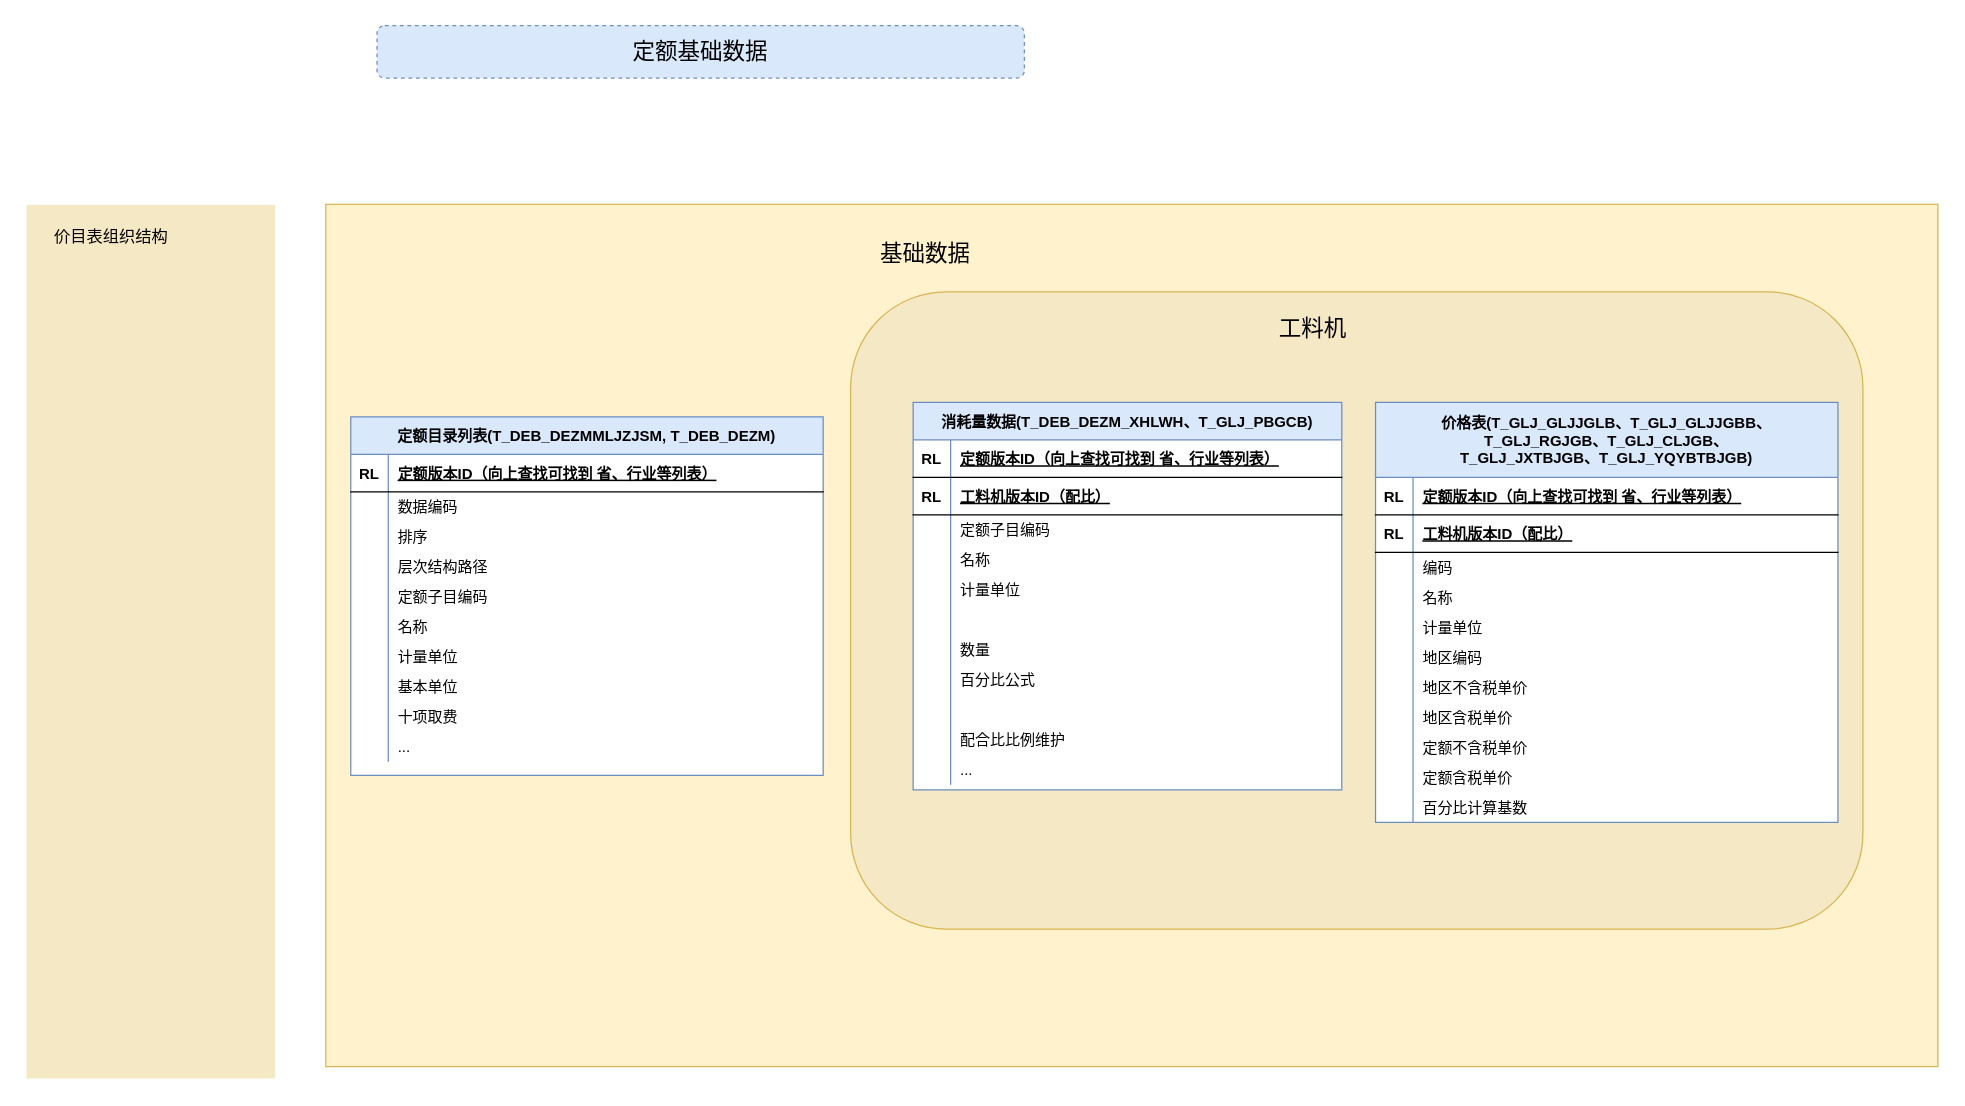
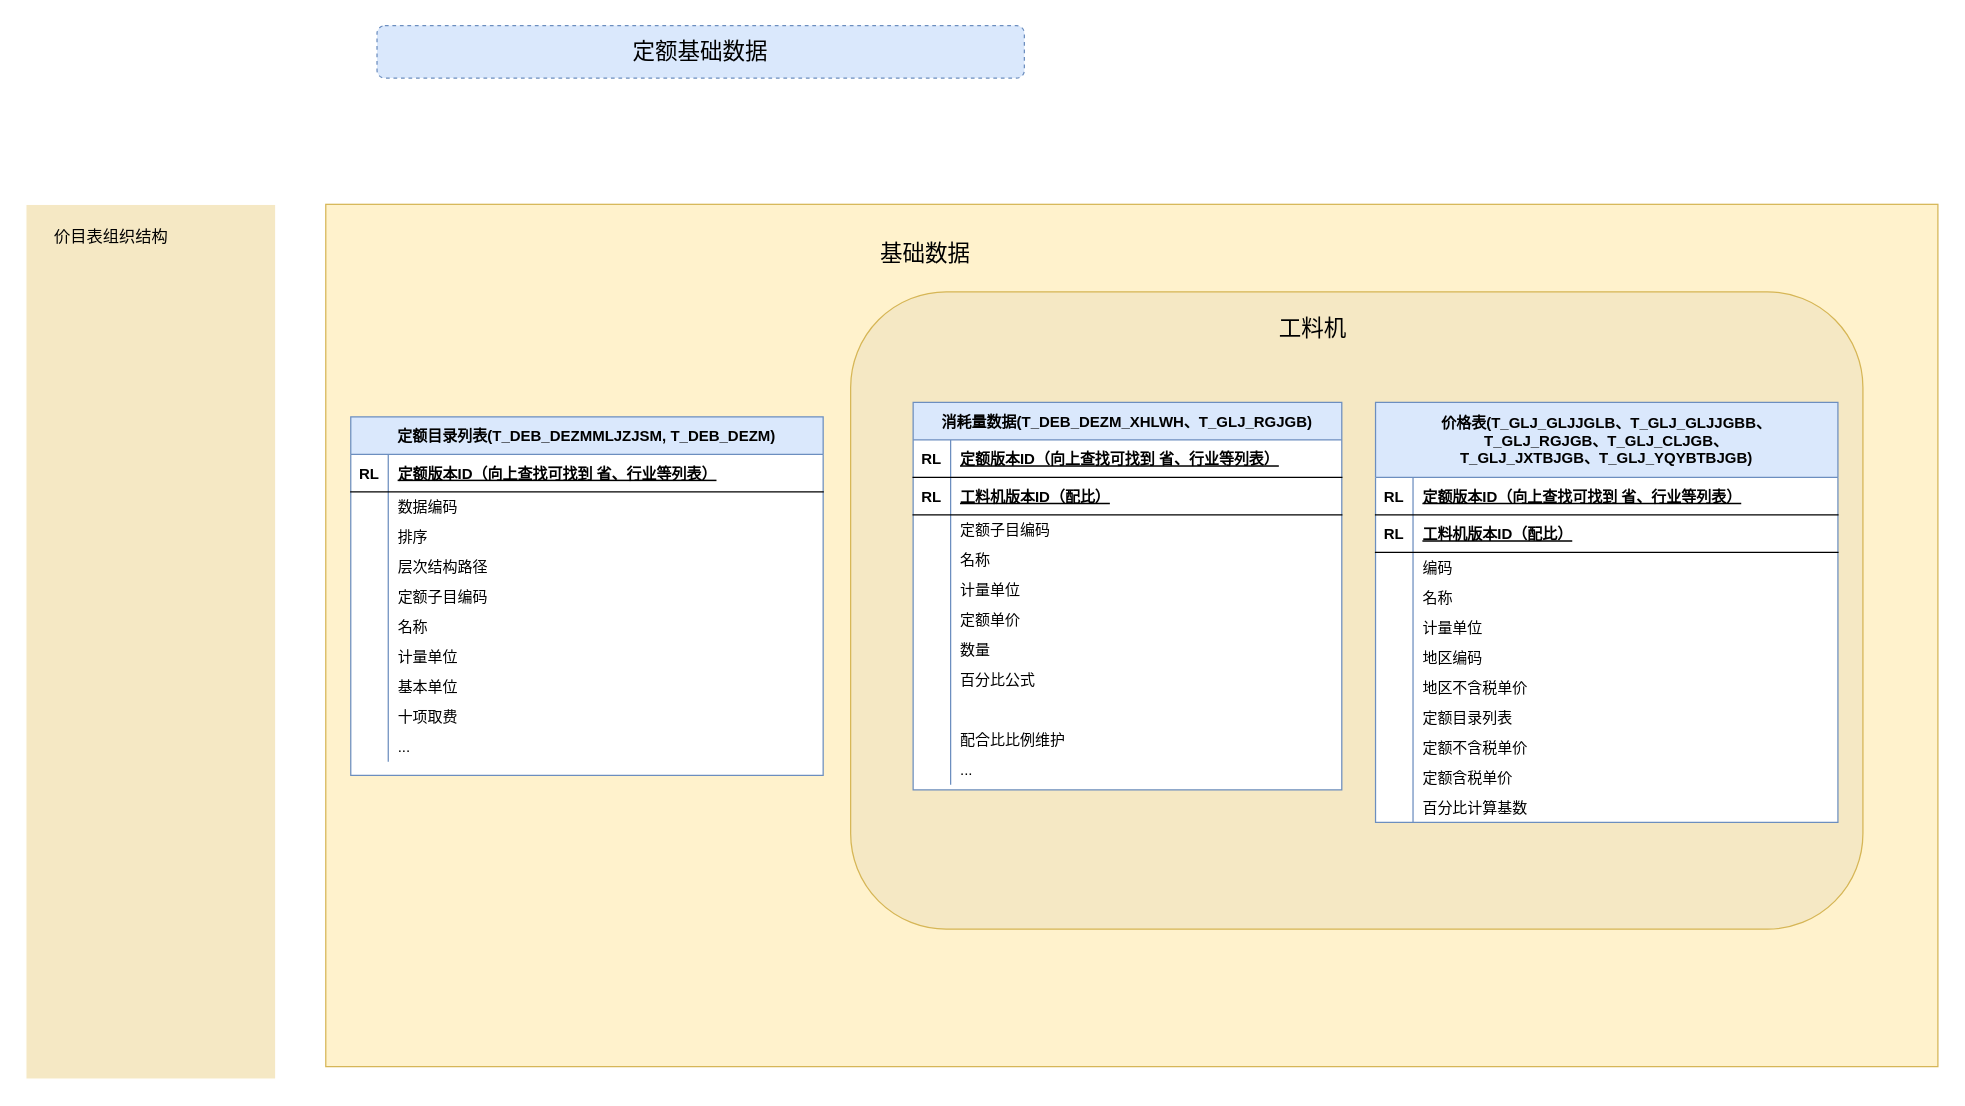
(1127, 422) -> (1127, 422)
none -> (1146, 620)
(1468, 718) -> (1468, 718)
